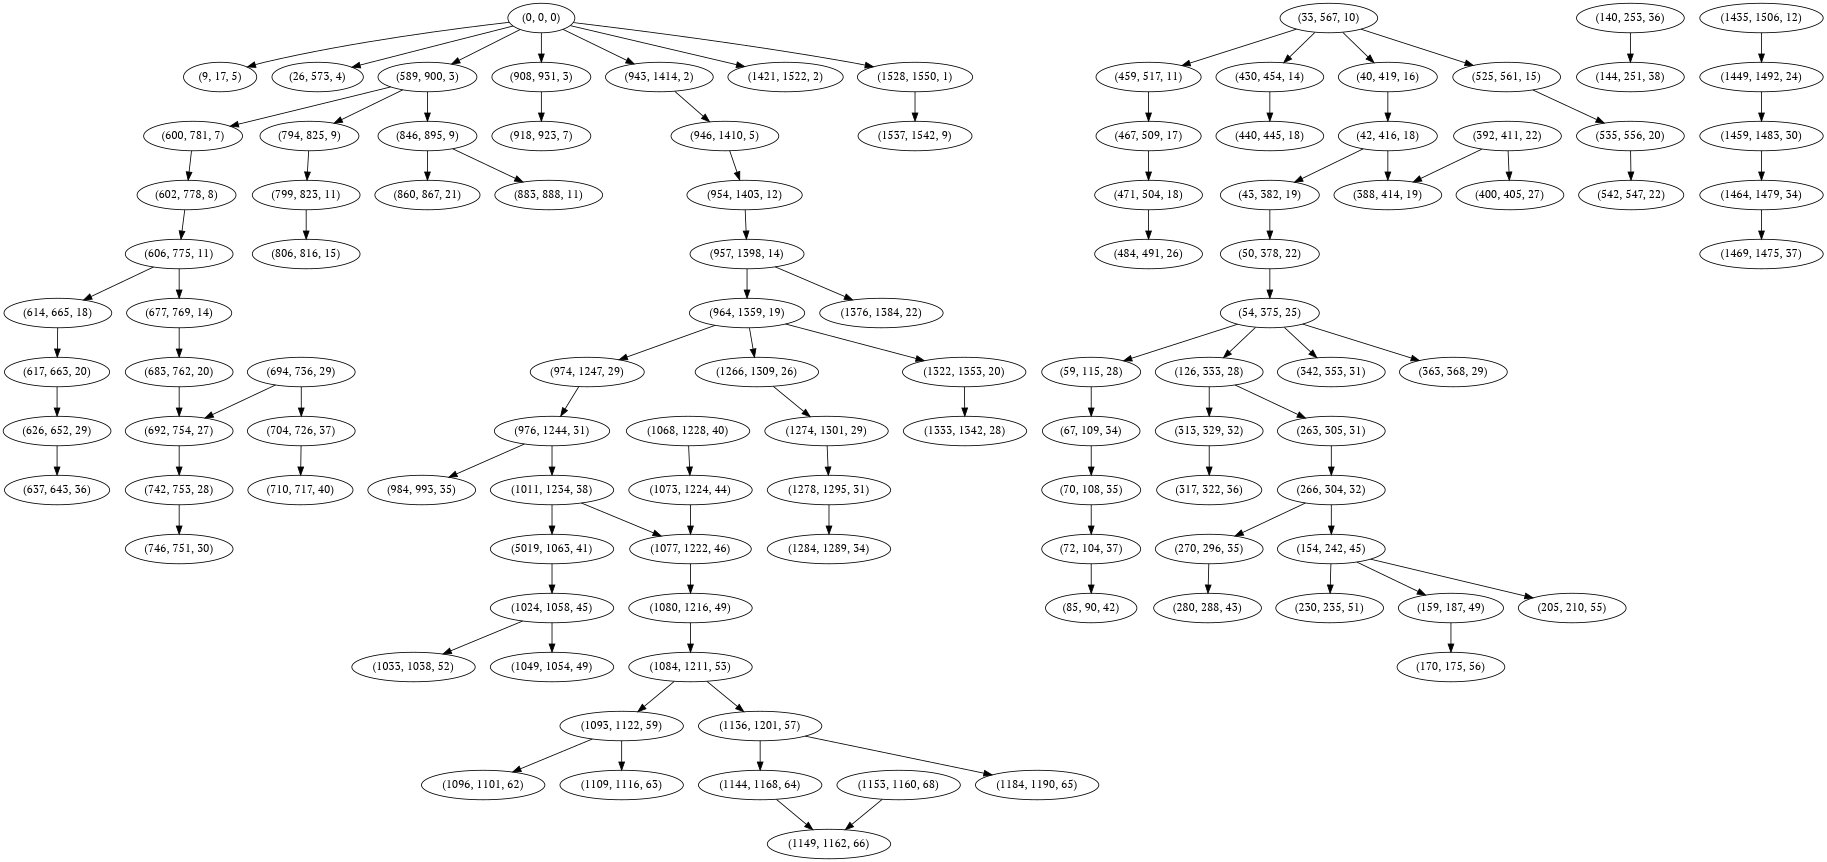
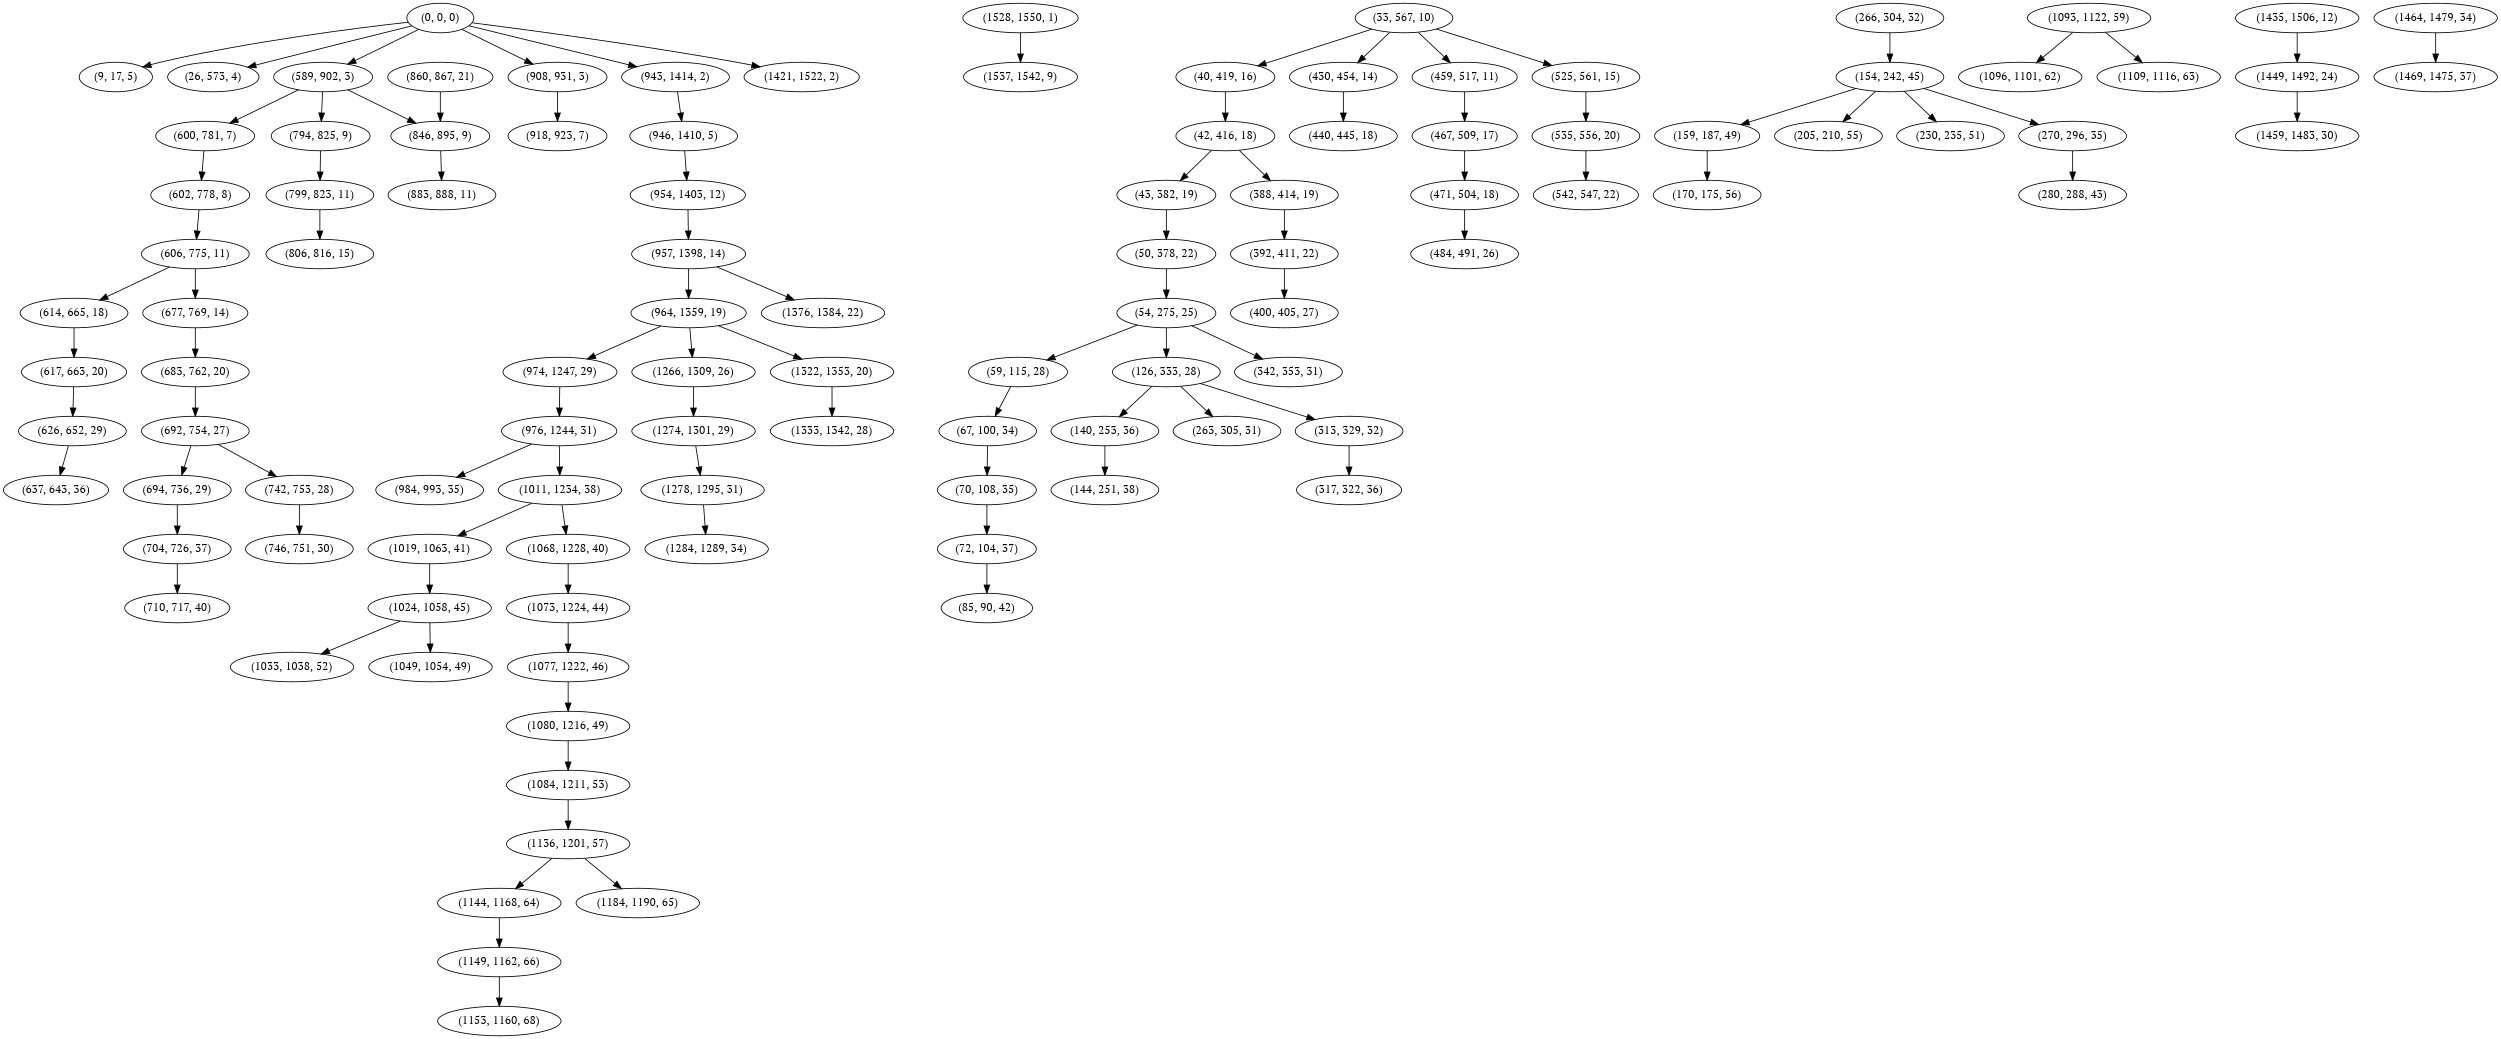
(720, 42) -> none
(427, 77) -> (323, 77)
(427, 162) -> (440, 103)
(1761, 162) -> none
(1451, 164) -> (1284, 221)
(1270, 313) -> (1166, 313)
(1453, 372) -> none
none -> (1139, 399)
(244, 400) -> (188, 456)
(1091, 431) -> (988, 431)
(1331, 457) -> none
(617, 518) -> (563, 516)
(1274, 518) -> (1977, 105)
(552, 549) -> (430, 549)
(659, 694) -> none
(867, 812) -> (499, 988)
